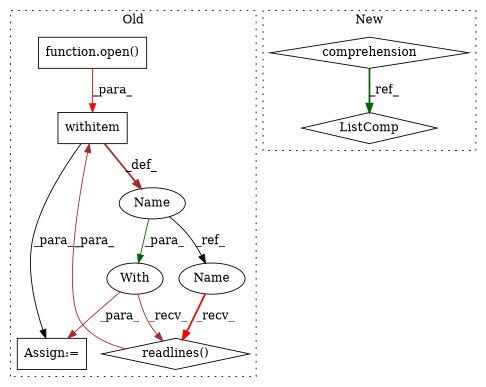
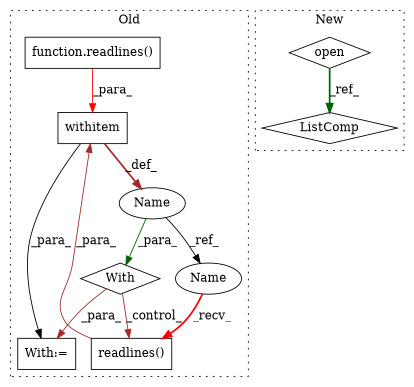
(93, 53) -> (93, 53)
(369, 53) -> (330, 53)
(135, 279) -> (120, 279)
(168, 316) -> (154, 316)
(52, 354) -> (47, 354)
(176, 354) -> (132, 354)
